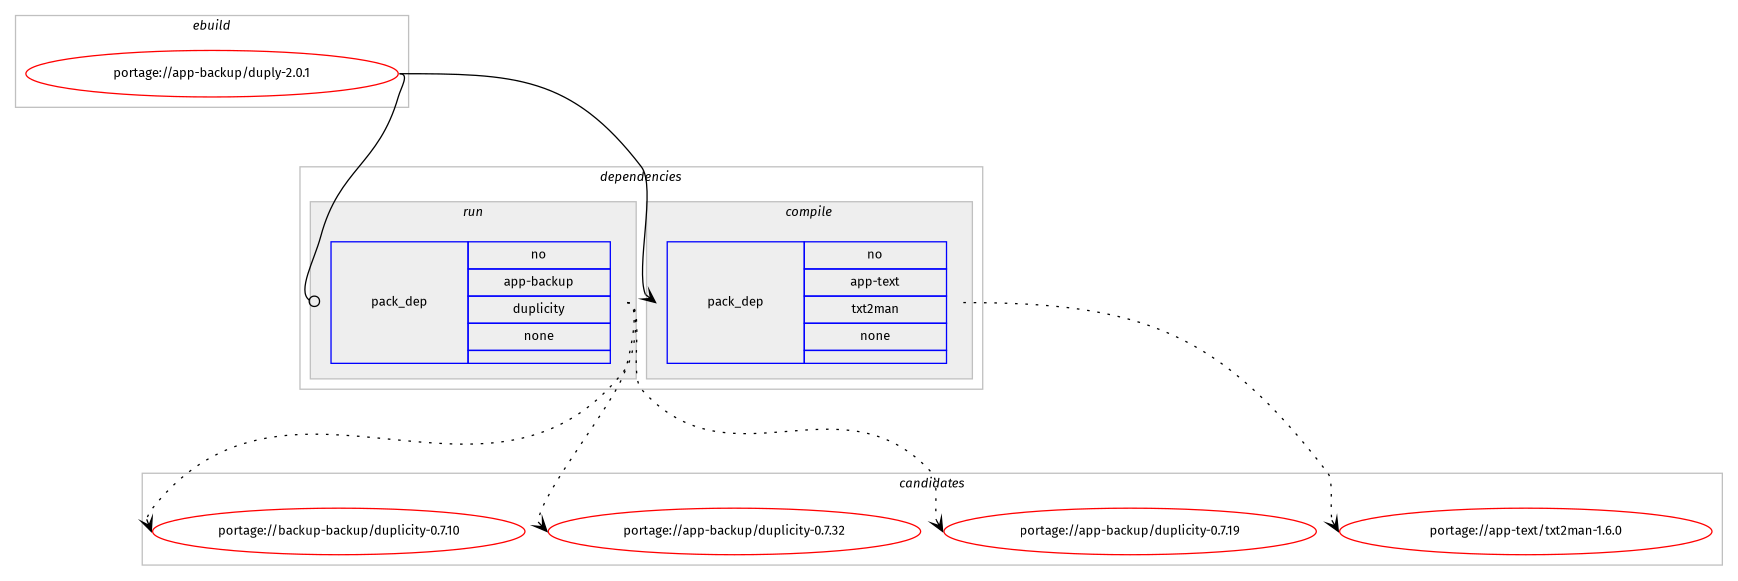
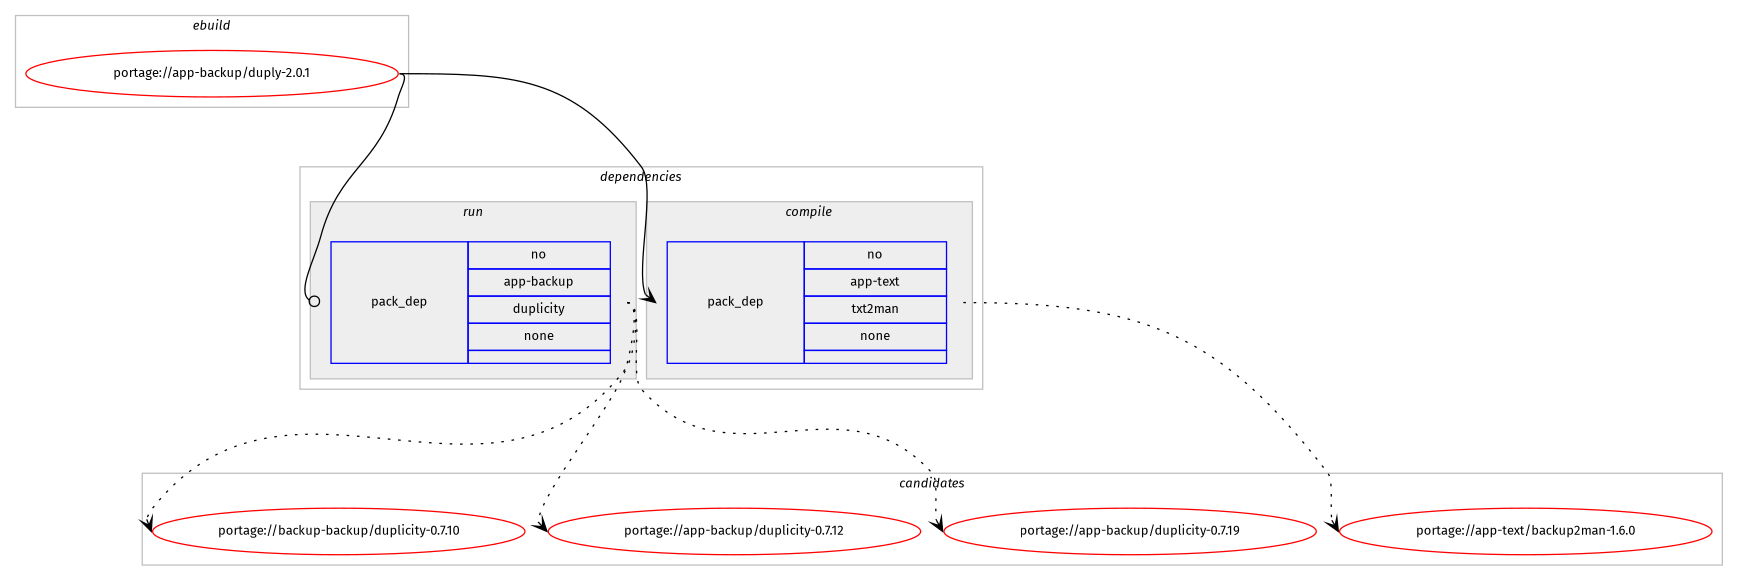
(734, 531) -> (734, 531)
(1526, 531) -> (1526, 531)
